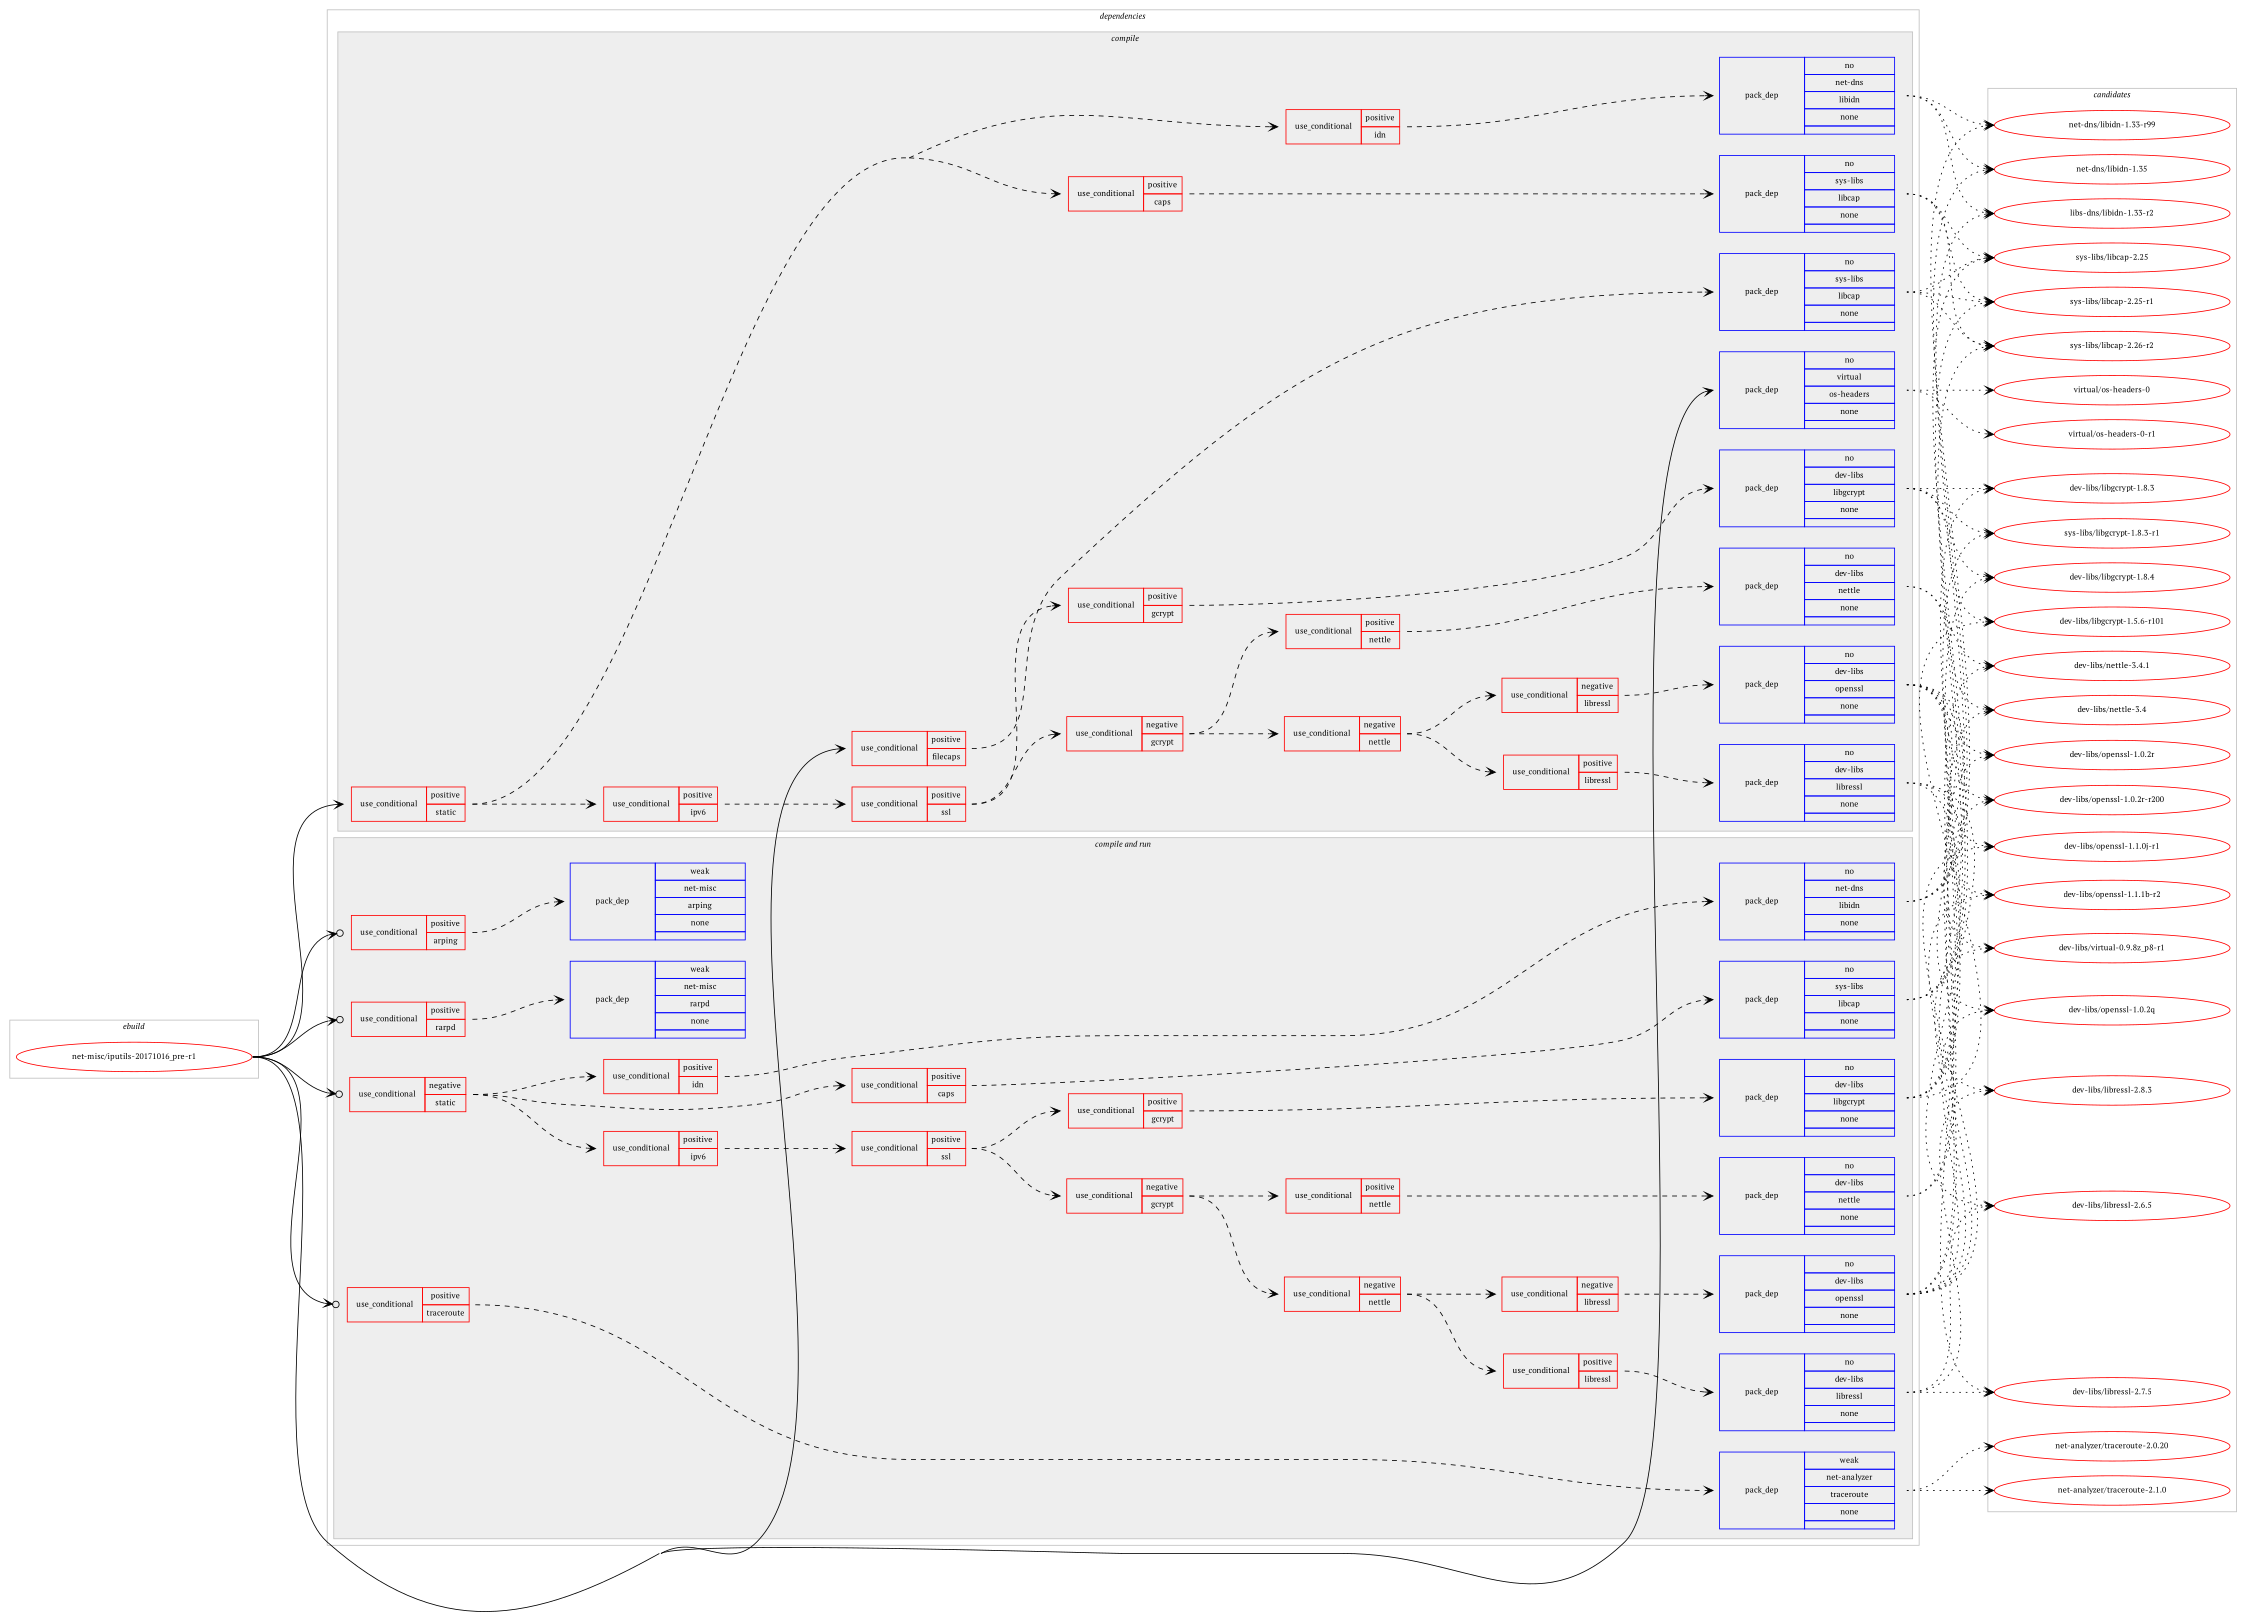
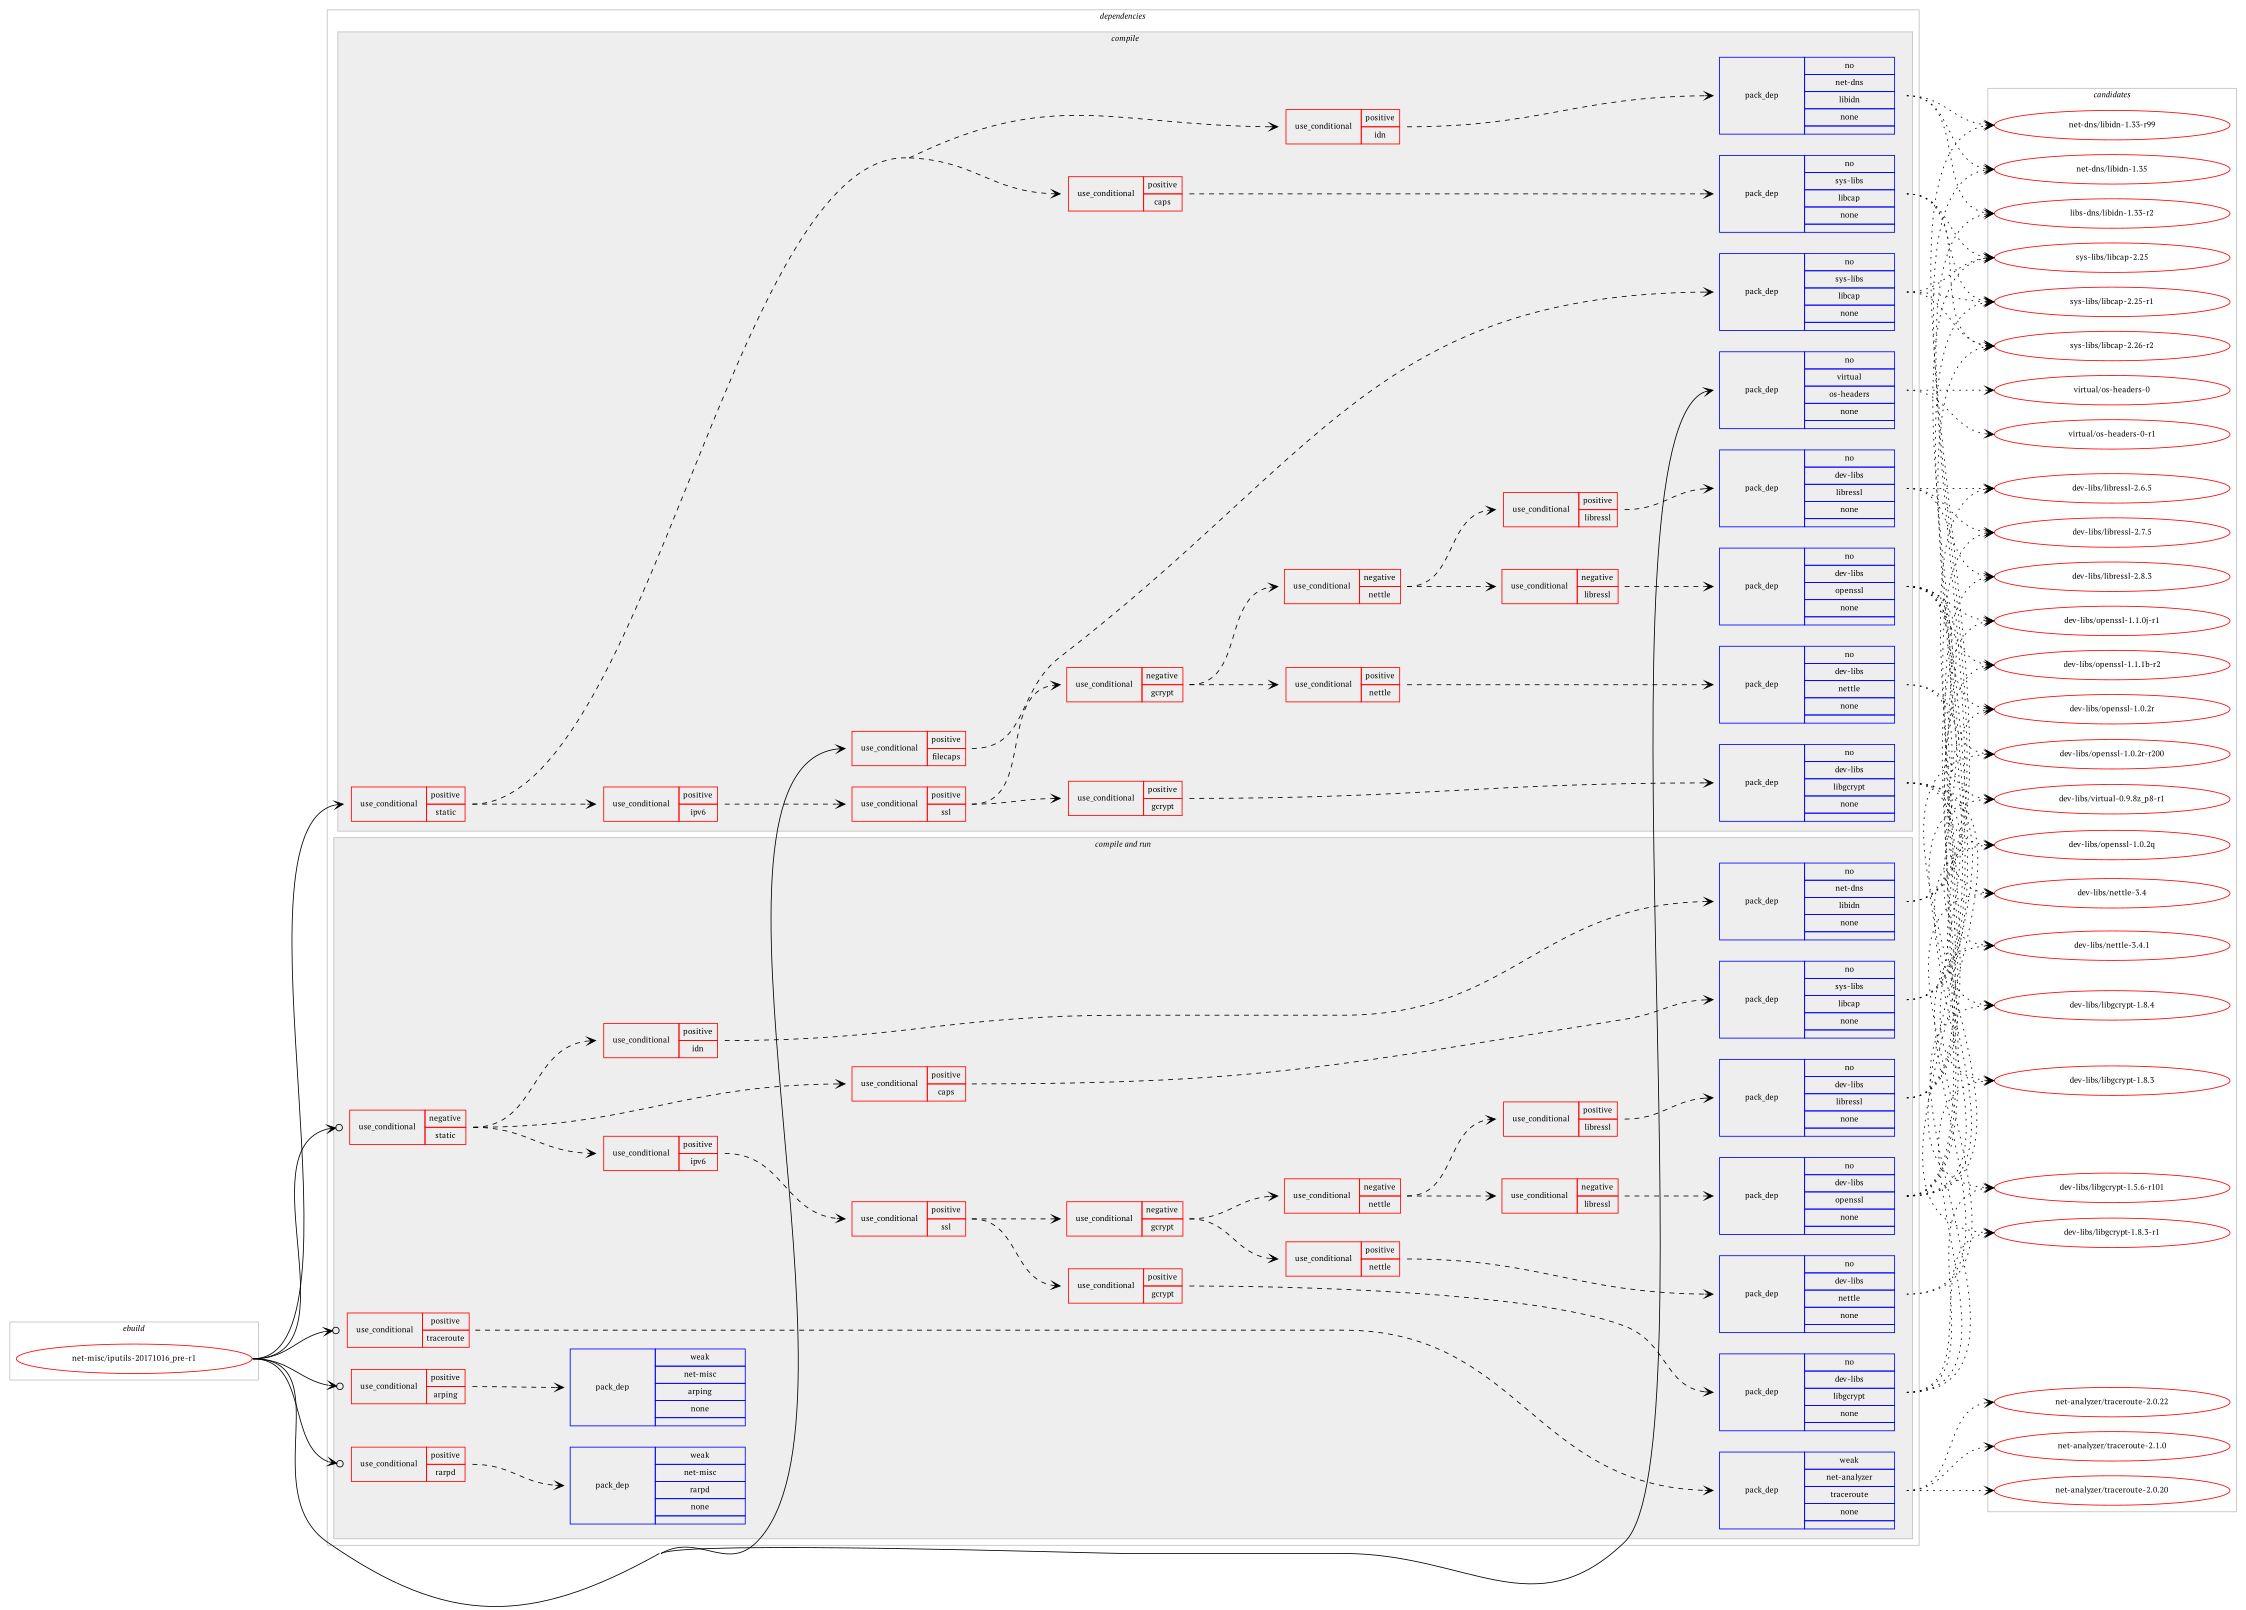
(2112, 533) -> (2112, 1233)
none -> (2112, 1402)
